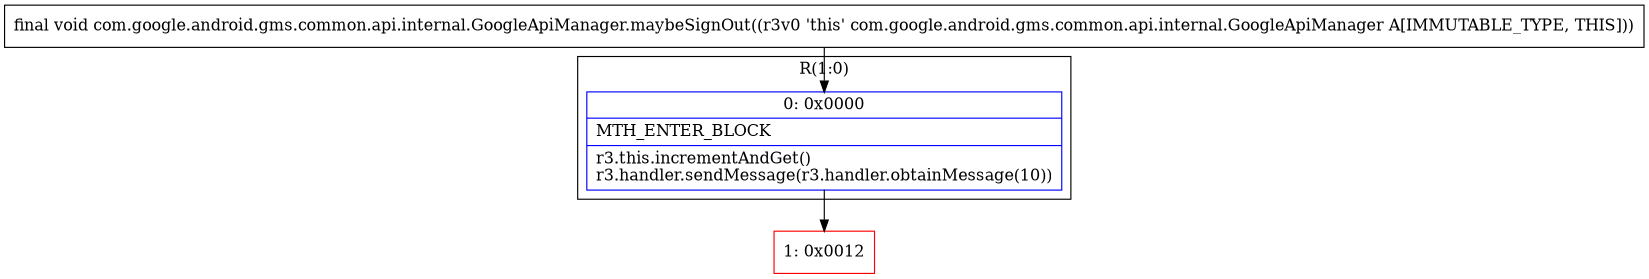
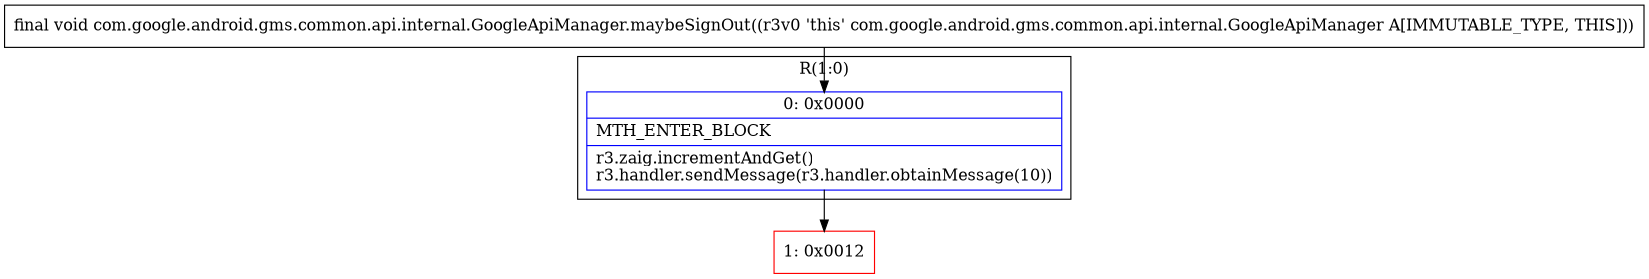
(704, 159) -> (705, 159)
